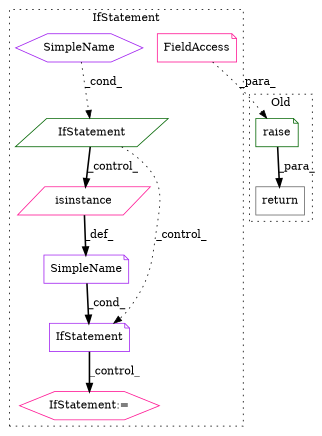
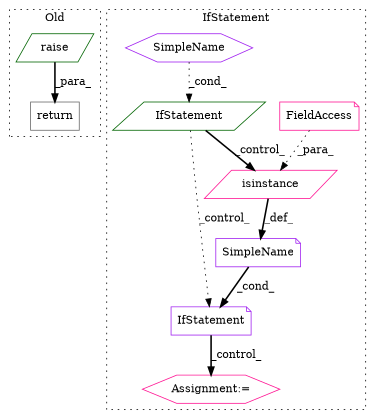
(238, 86) -> (297, 147)
(277, 133) -> (55, 48)
(89, 406) -> (211, 389)
